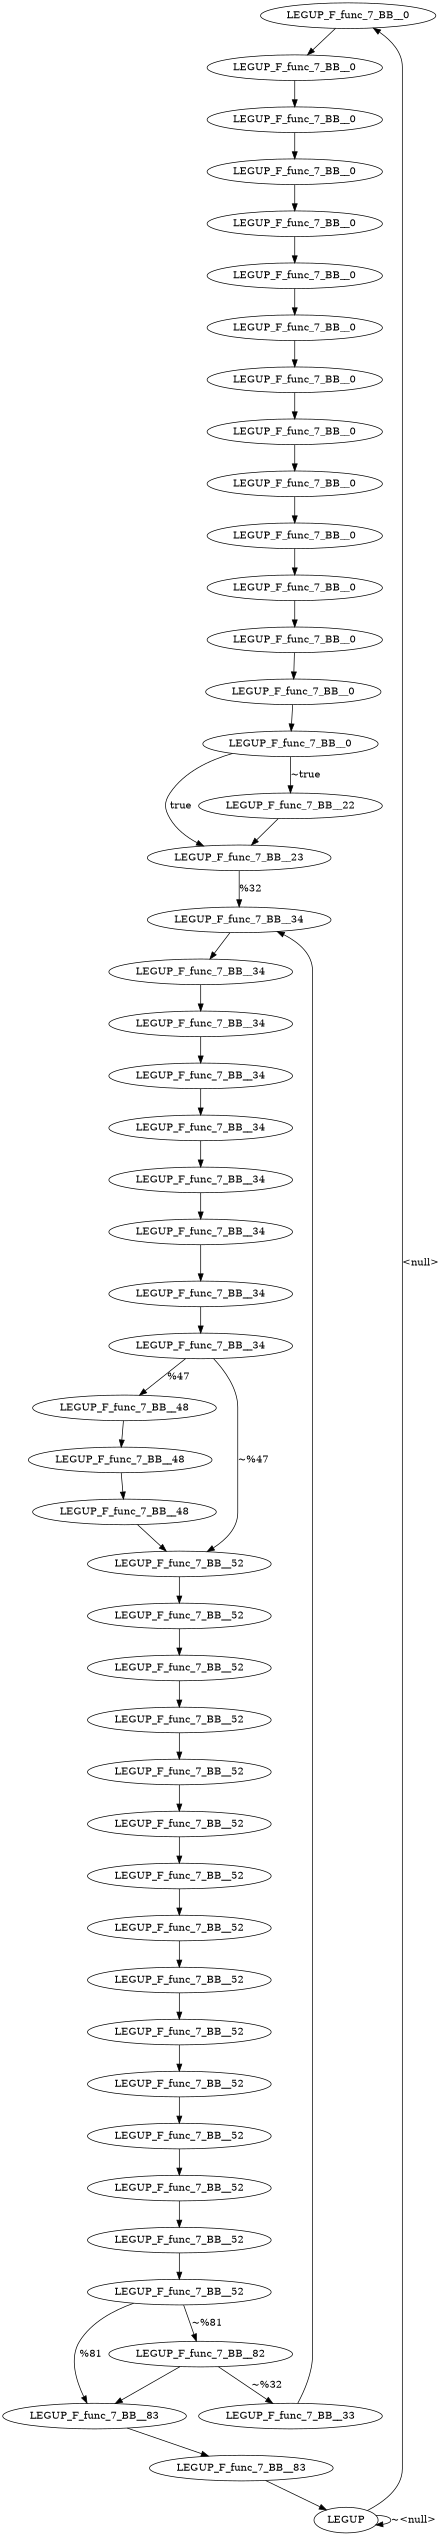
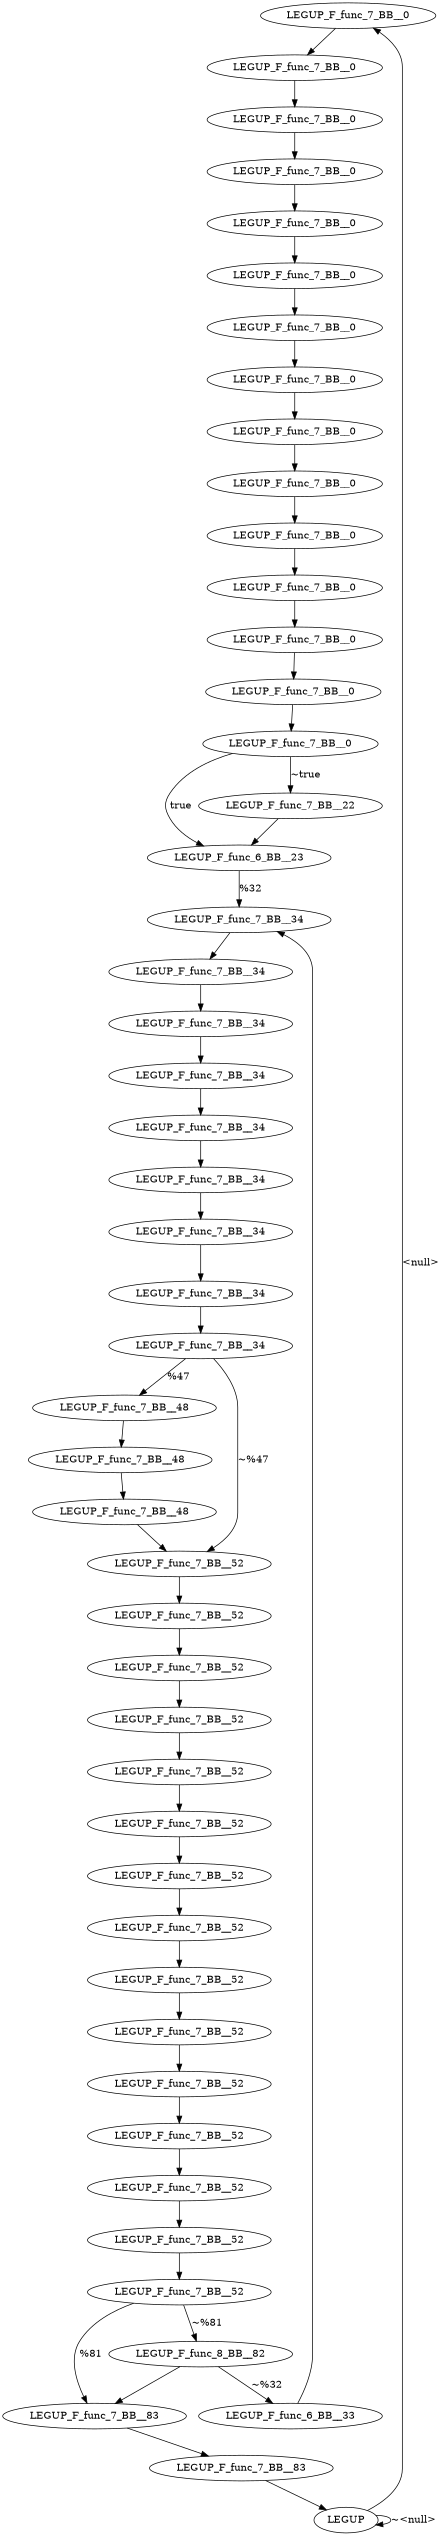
(239, 858) -> (239, 858)
(201, 2354) -> (201, 2354)
(290, 2416) -> (290, 2416)
